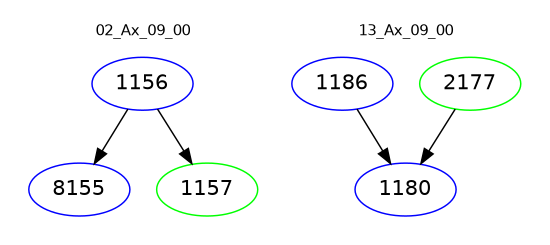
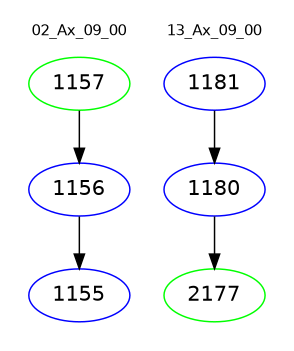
(342, 84) -> (215, 84)
(171, 130) -> (79, 129)
(442, 130) -> (215, 235)
(79, 190) -> (79, 295)
